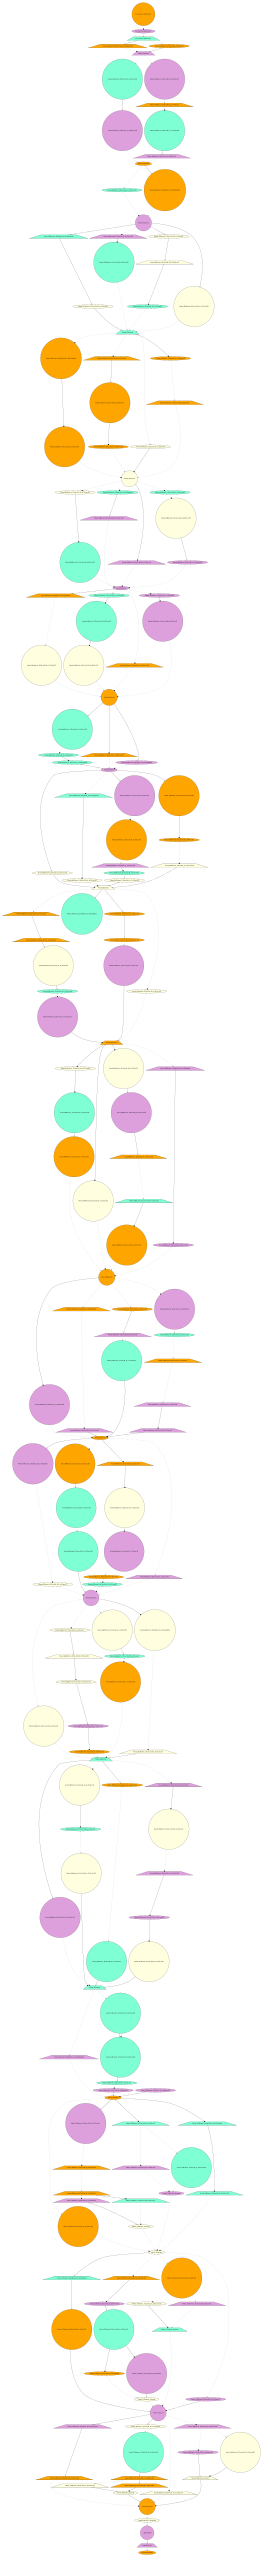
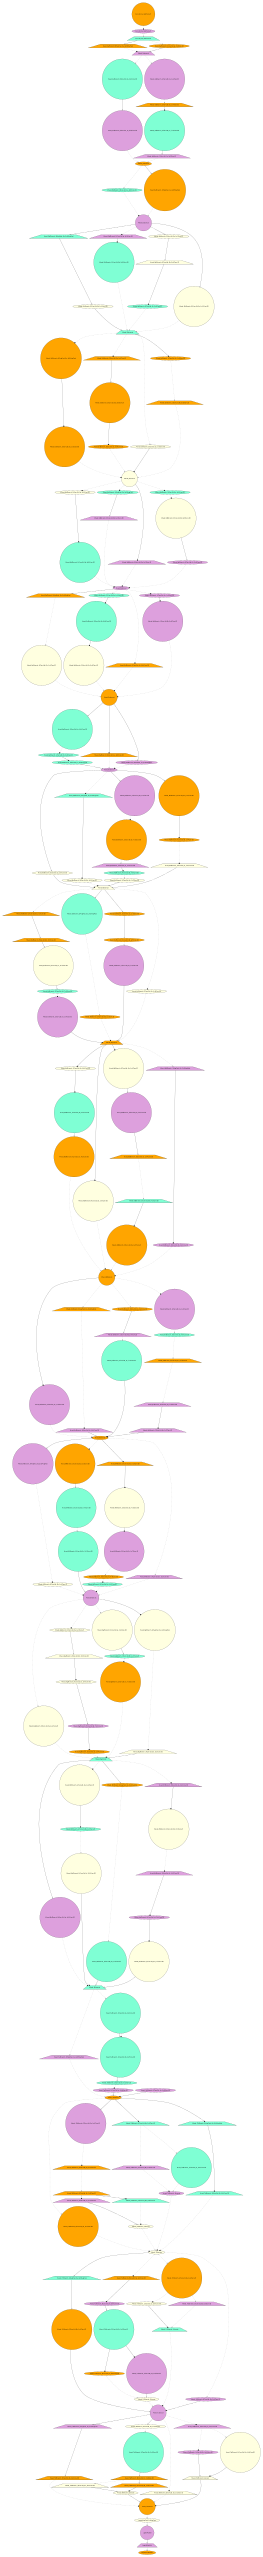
none -> (100, 1017)
